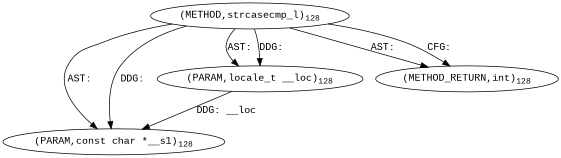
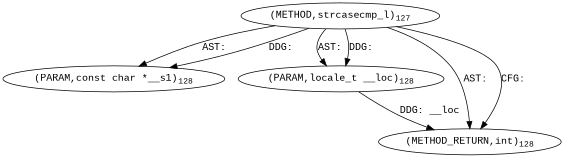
(313, 15) -> (403, 15)
(191, 109) -> (392, 112)
